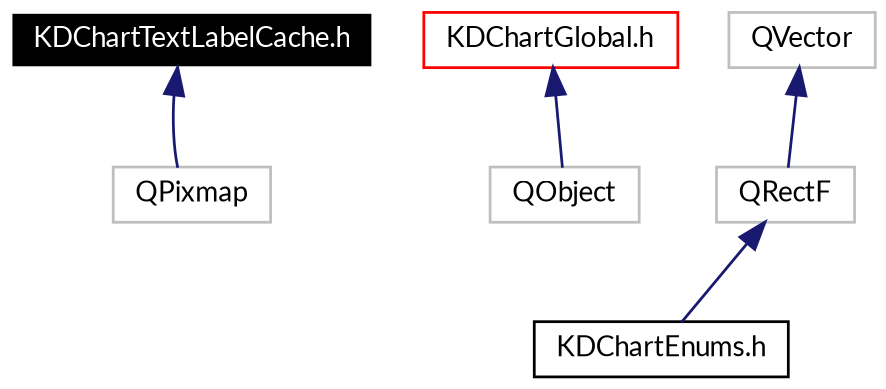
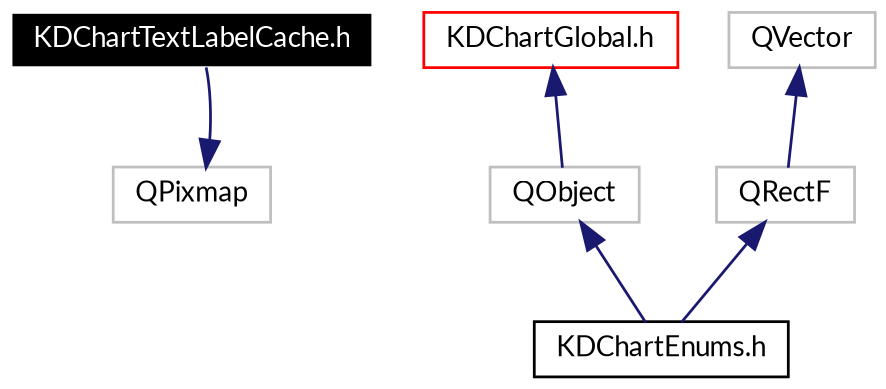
(174, 131) -> (210, 104)
none -> (621, 284)
